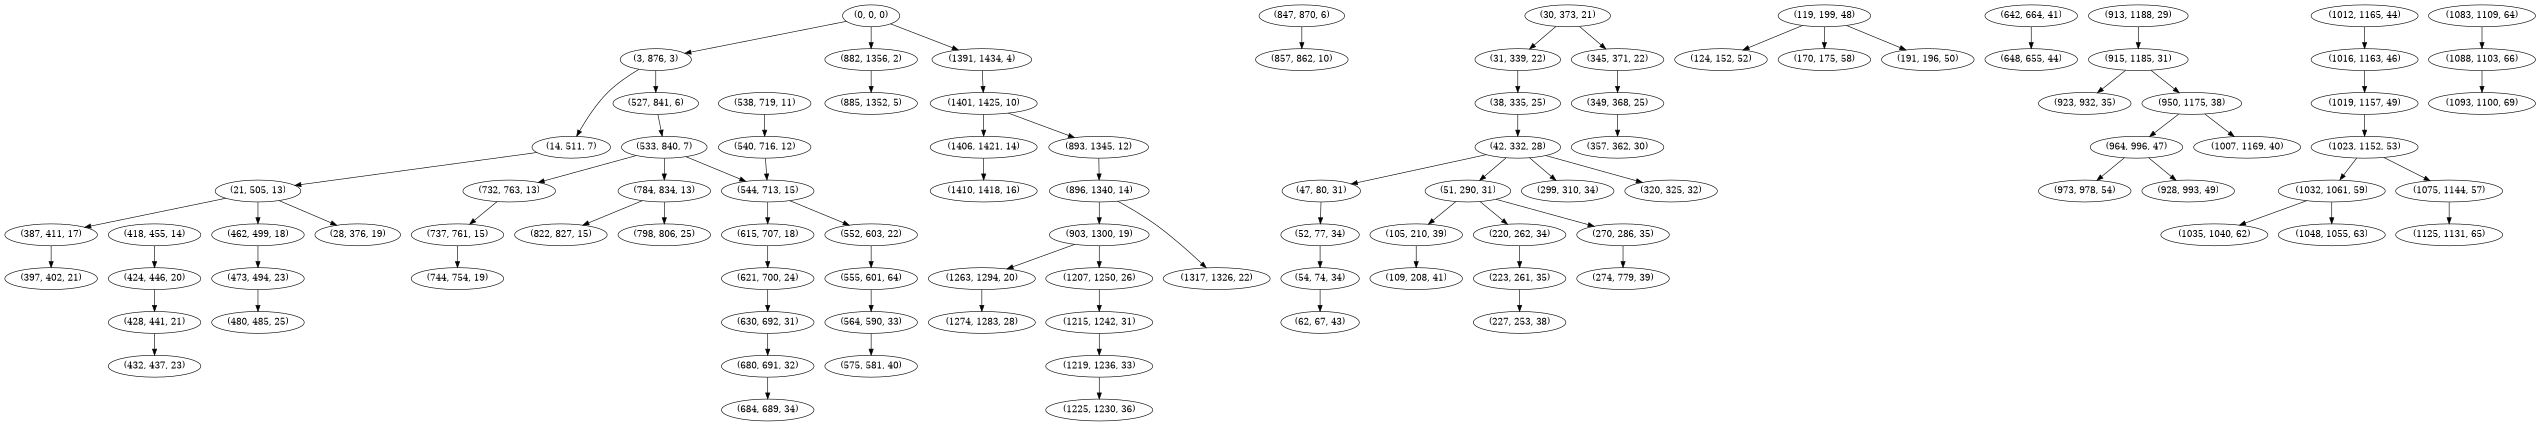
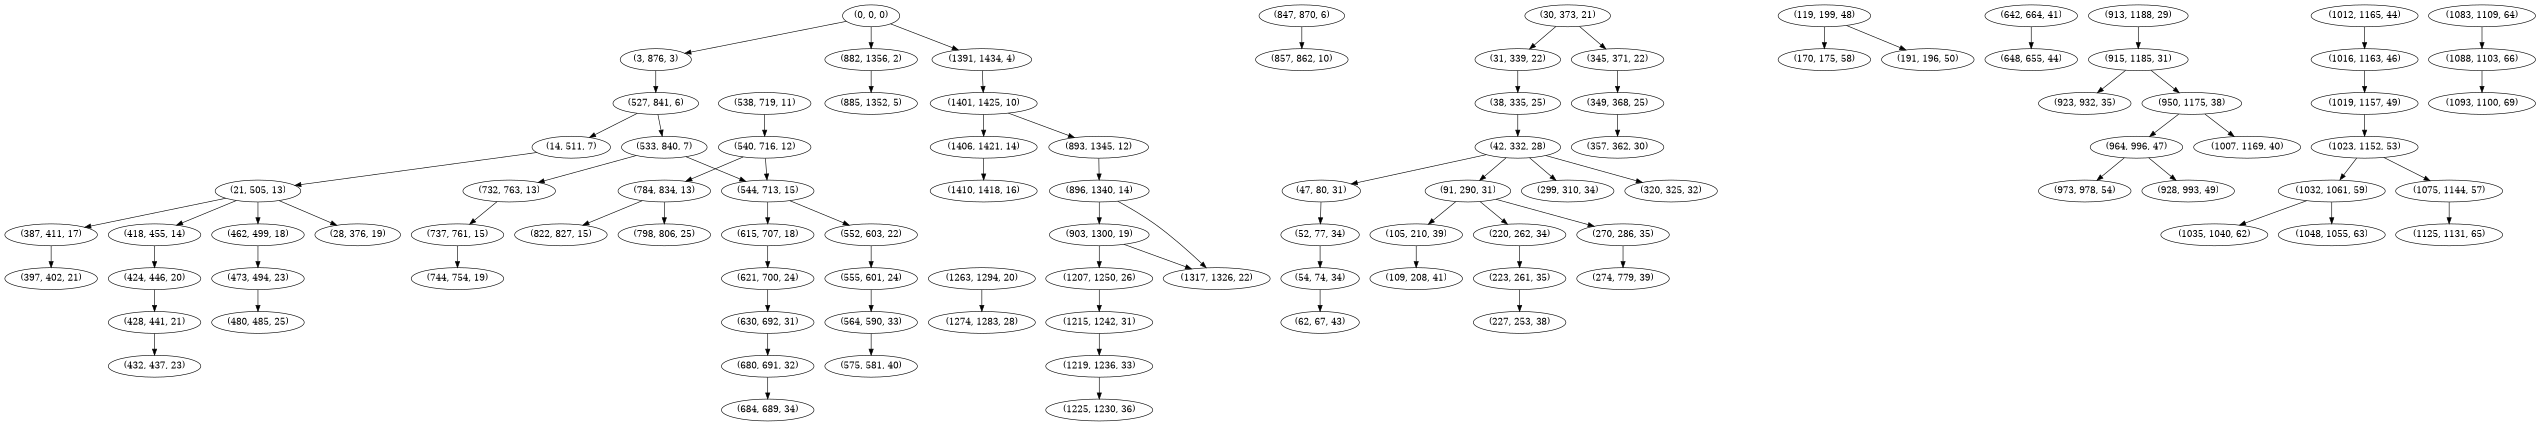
(1721, 60) -> none
(605, 96) -> (616, 124)
(664, 166) -> (721, 166)
(1468, 191) -> (1468, 191)
none -> (209, 212)
(1044, 256) -> (1155, 256)
(871, 279) -> (871, 279)
